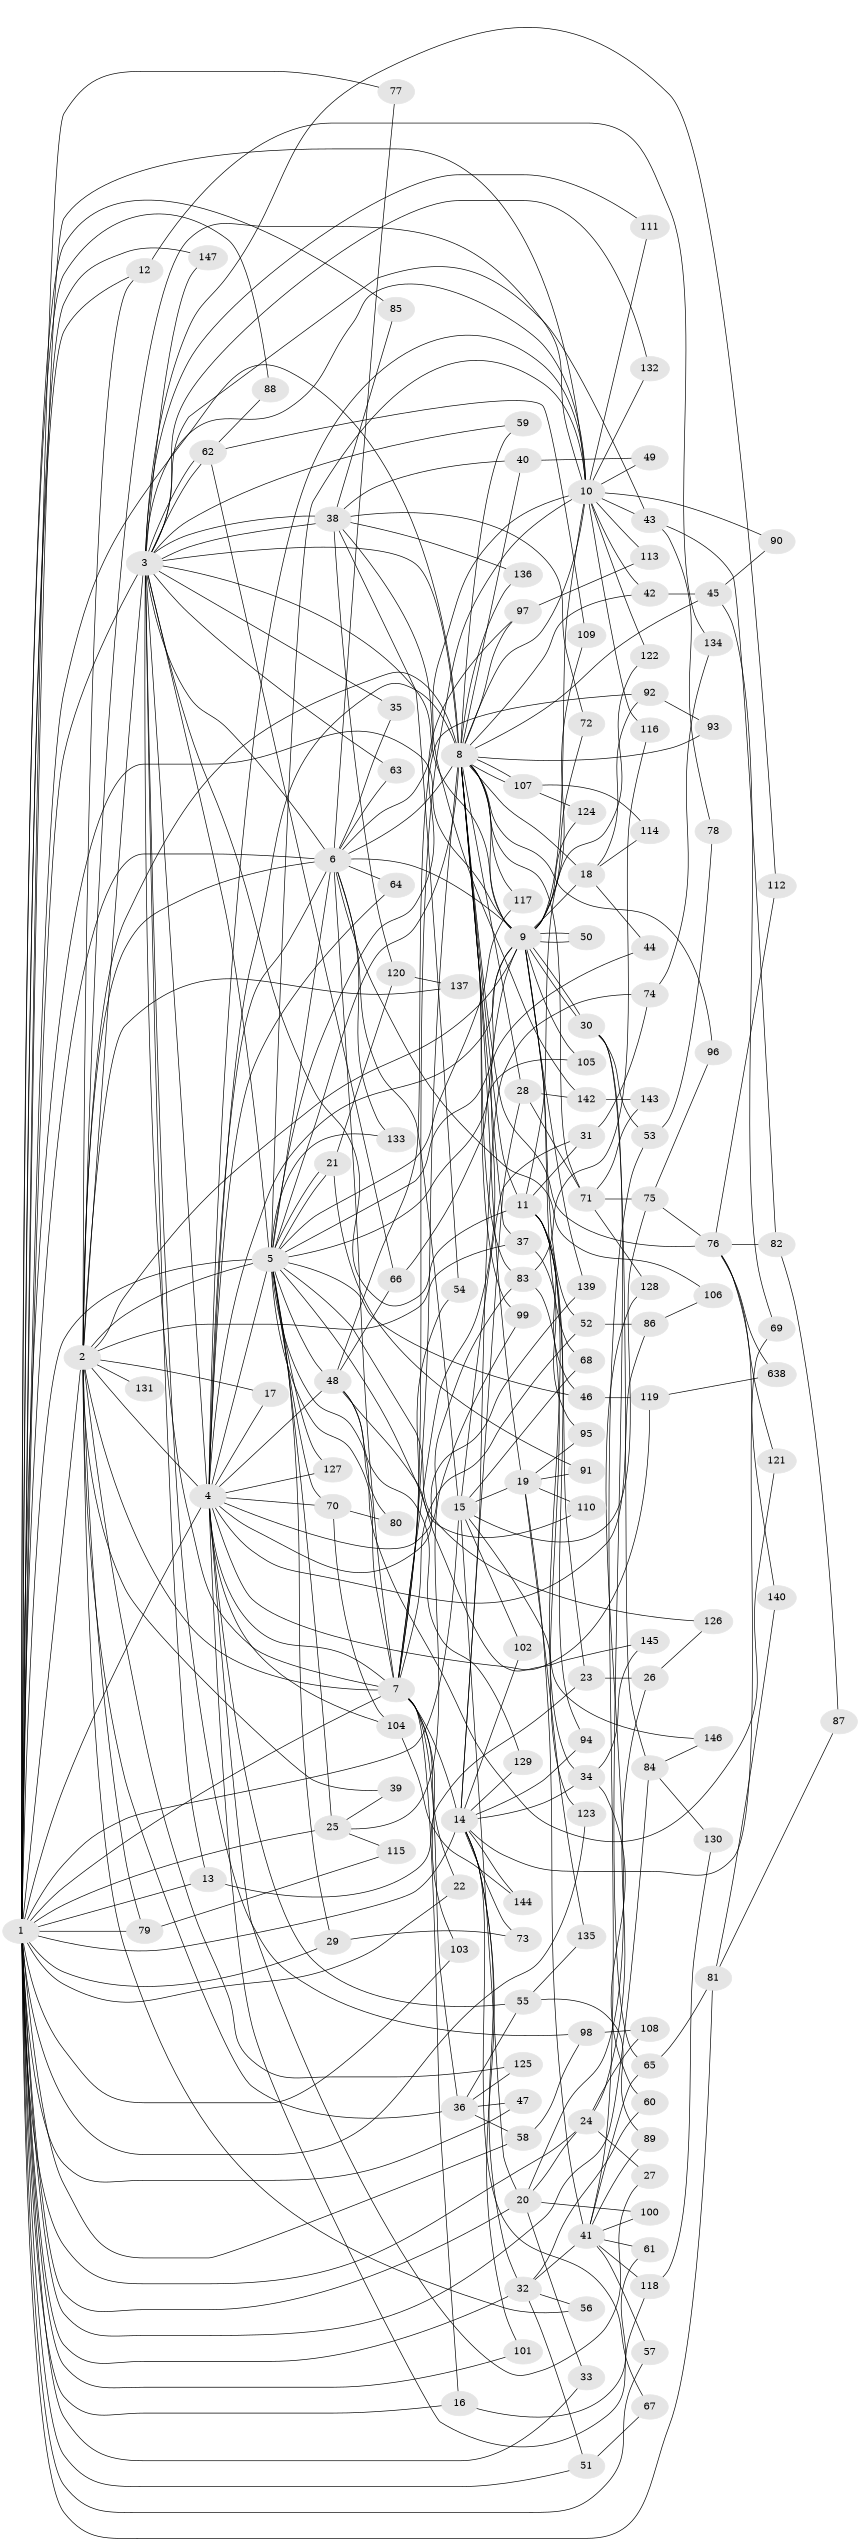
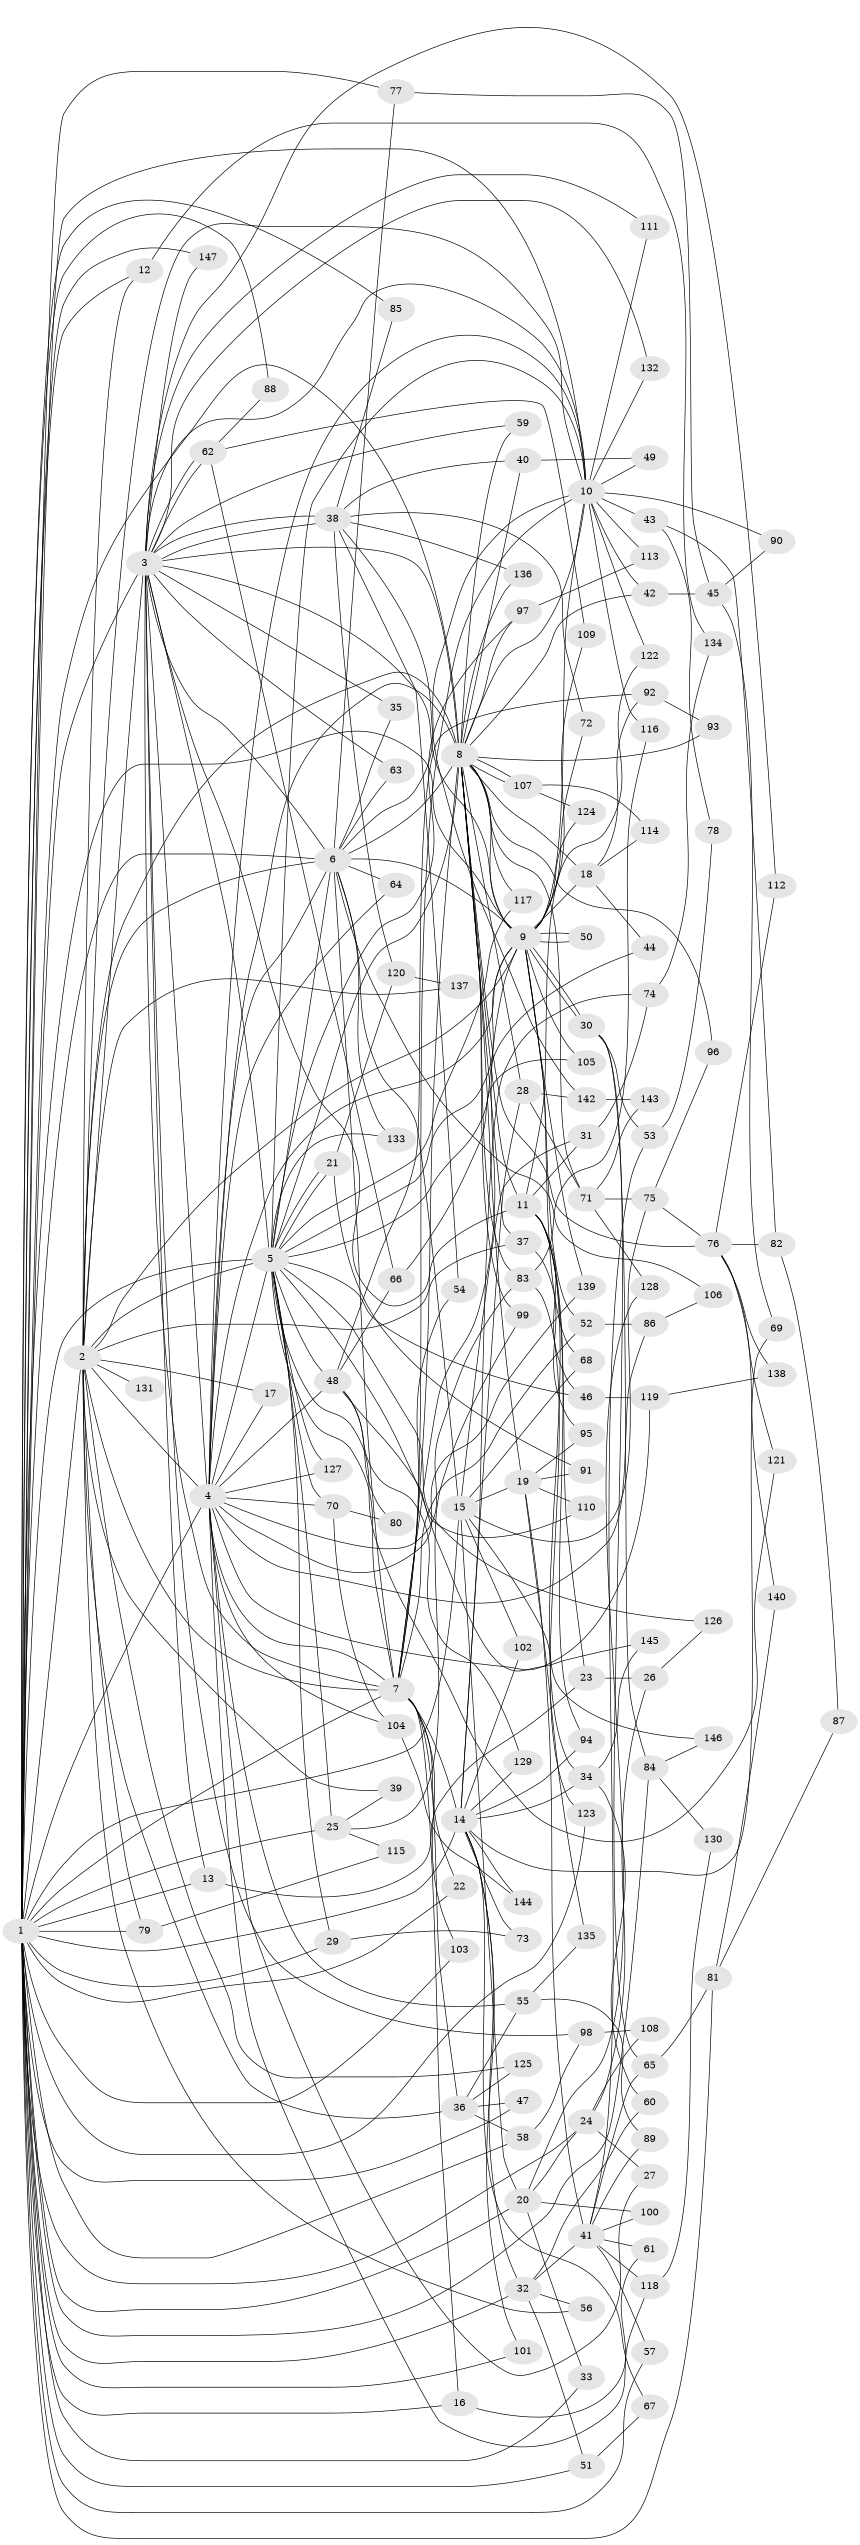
(388, 275) -> none
(586, 674) -> (687, 217)
(777, 1375) -> (777, 1375)
